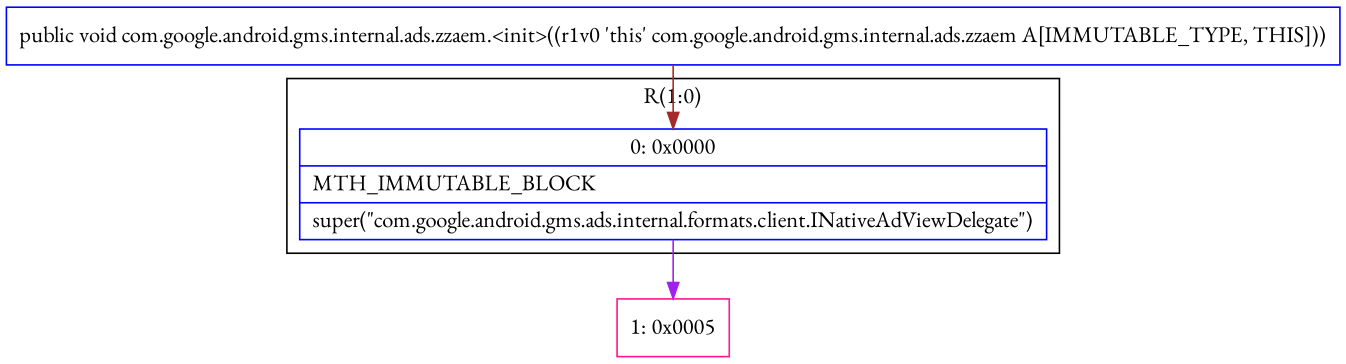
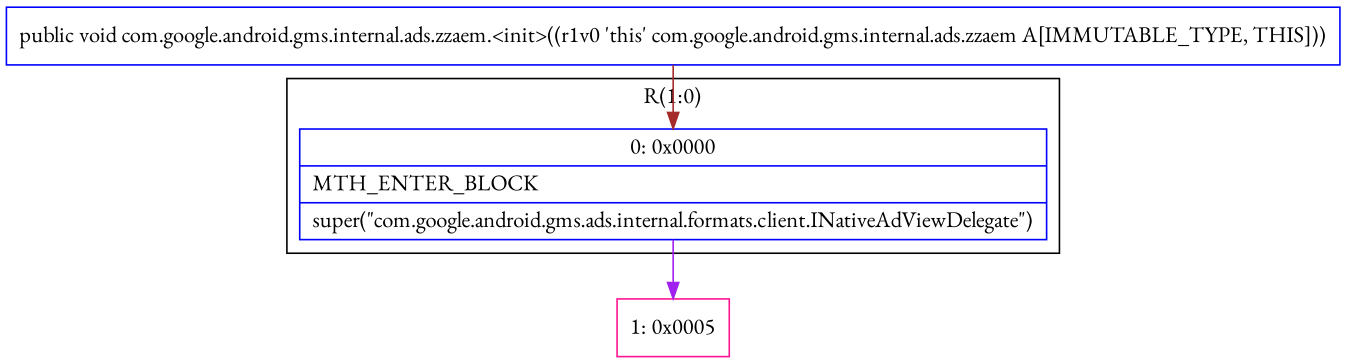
(455, 184) -> (426, 184)
